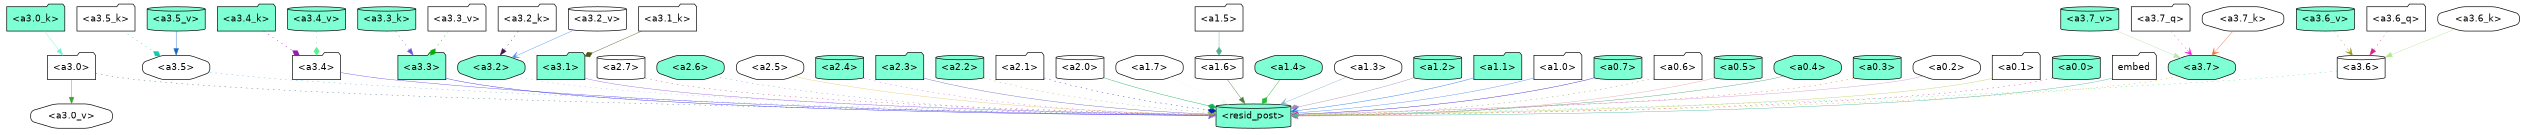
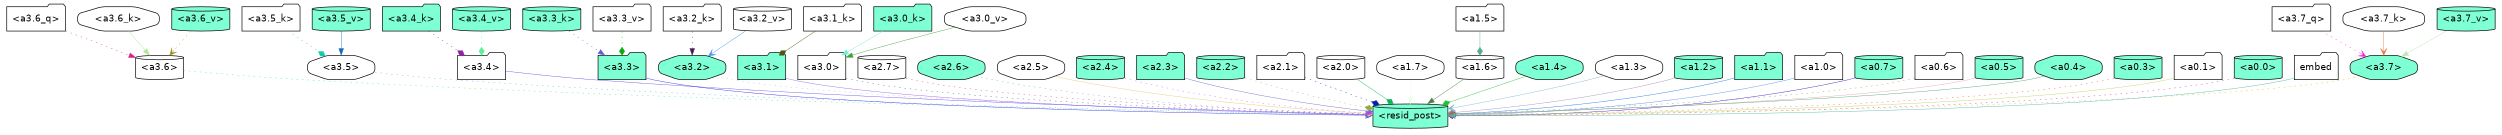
(1947, 68) -> none
(72, 88) -> (904, 41)
